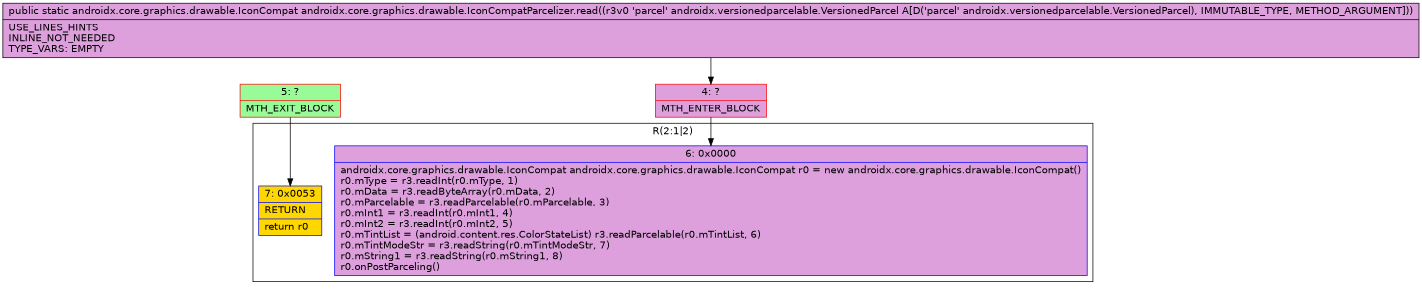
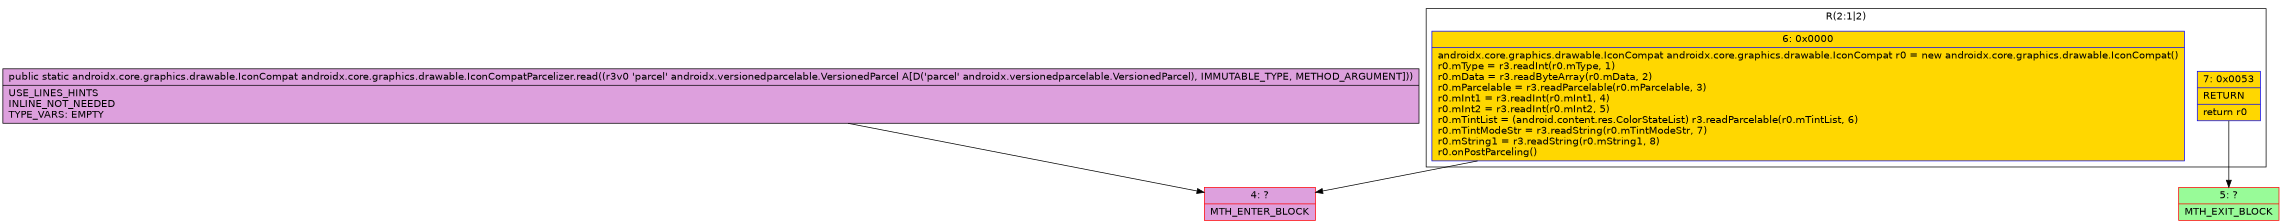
(711, 128) -> (1400, 176)
(290, 148) -> (2229, 150)
(711, 211) -> (1808, 96)
